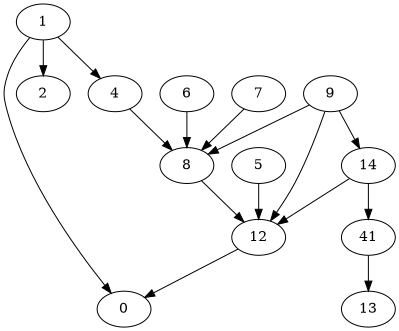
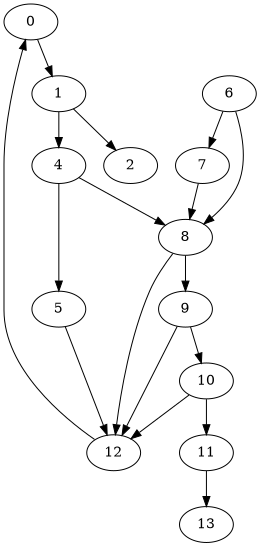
none -> (218, 125)
(263, 127) -> (185, 268)
(368, 166) -> (206, 381)
(29, 167) -> (43, 53)
none -> (59, 232)
(368, 237) -> (206, 453)
